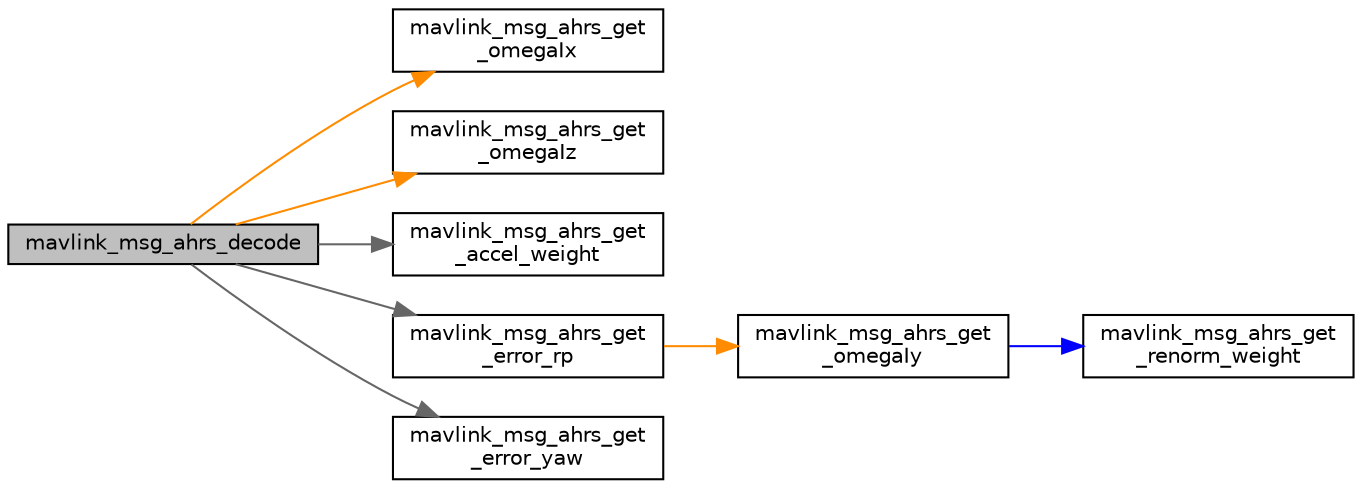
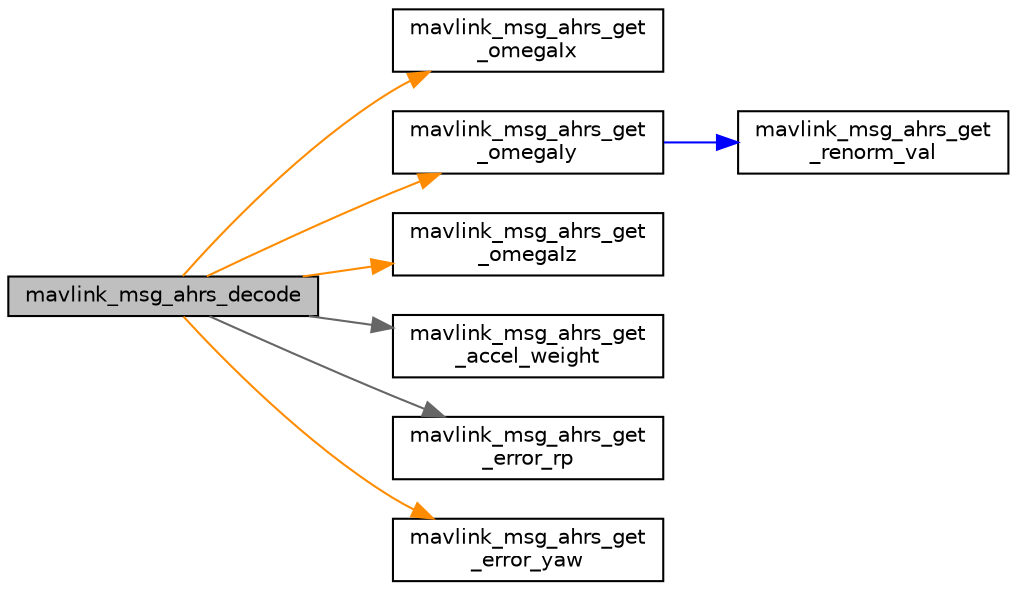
(302, 342) -> (291, 422)
(690, 346) -> (313, 227)
(1218, 346) -> (873, 142)
